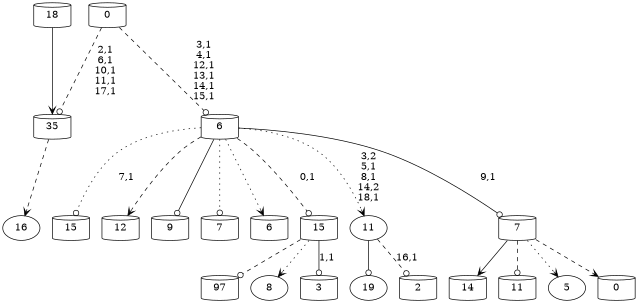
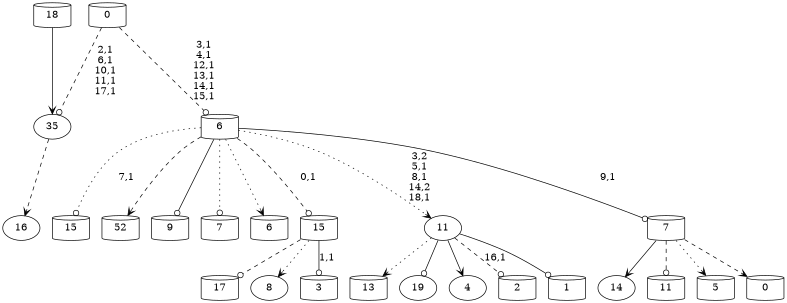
(52, 127) -> (52, 127)
(121, 228) -> (121, 228)
(220, 288) -> (220, 288)
none -> (369, 288)
(468, 288) -> (617, 288)
none -> (468, 288)
none -> (567, 288)
(567, 288) -> (716, 288)
